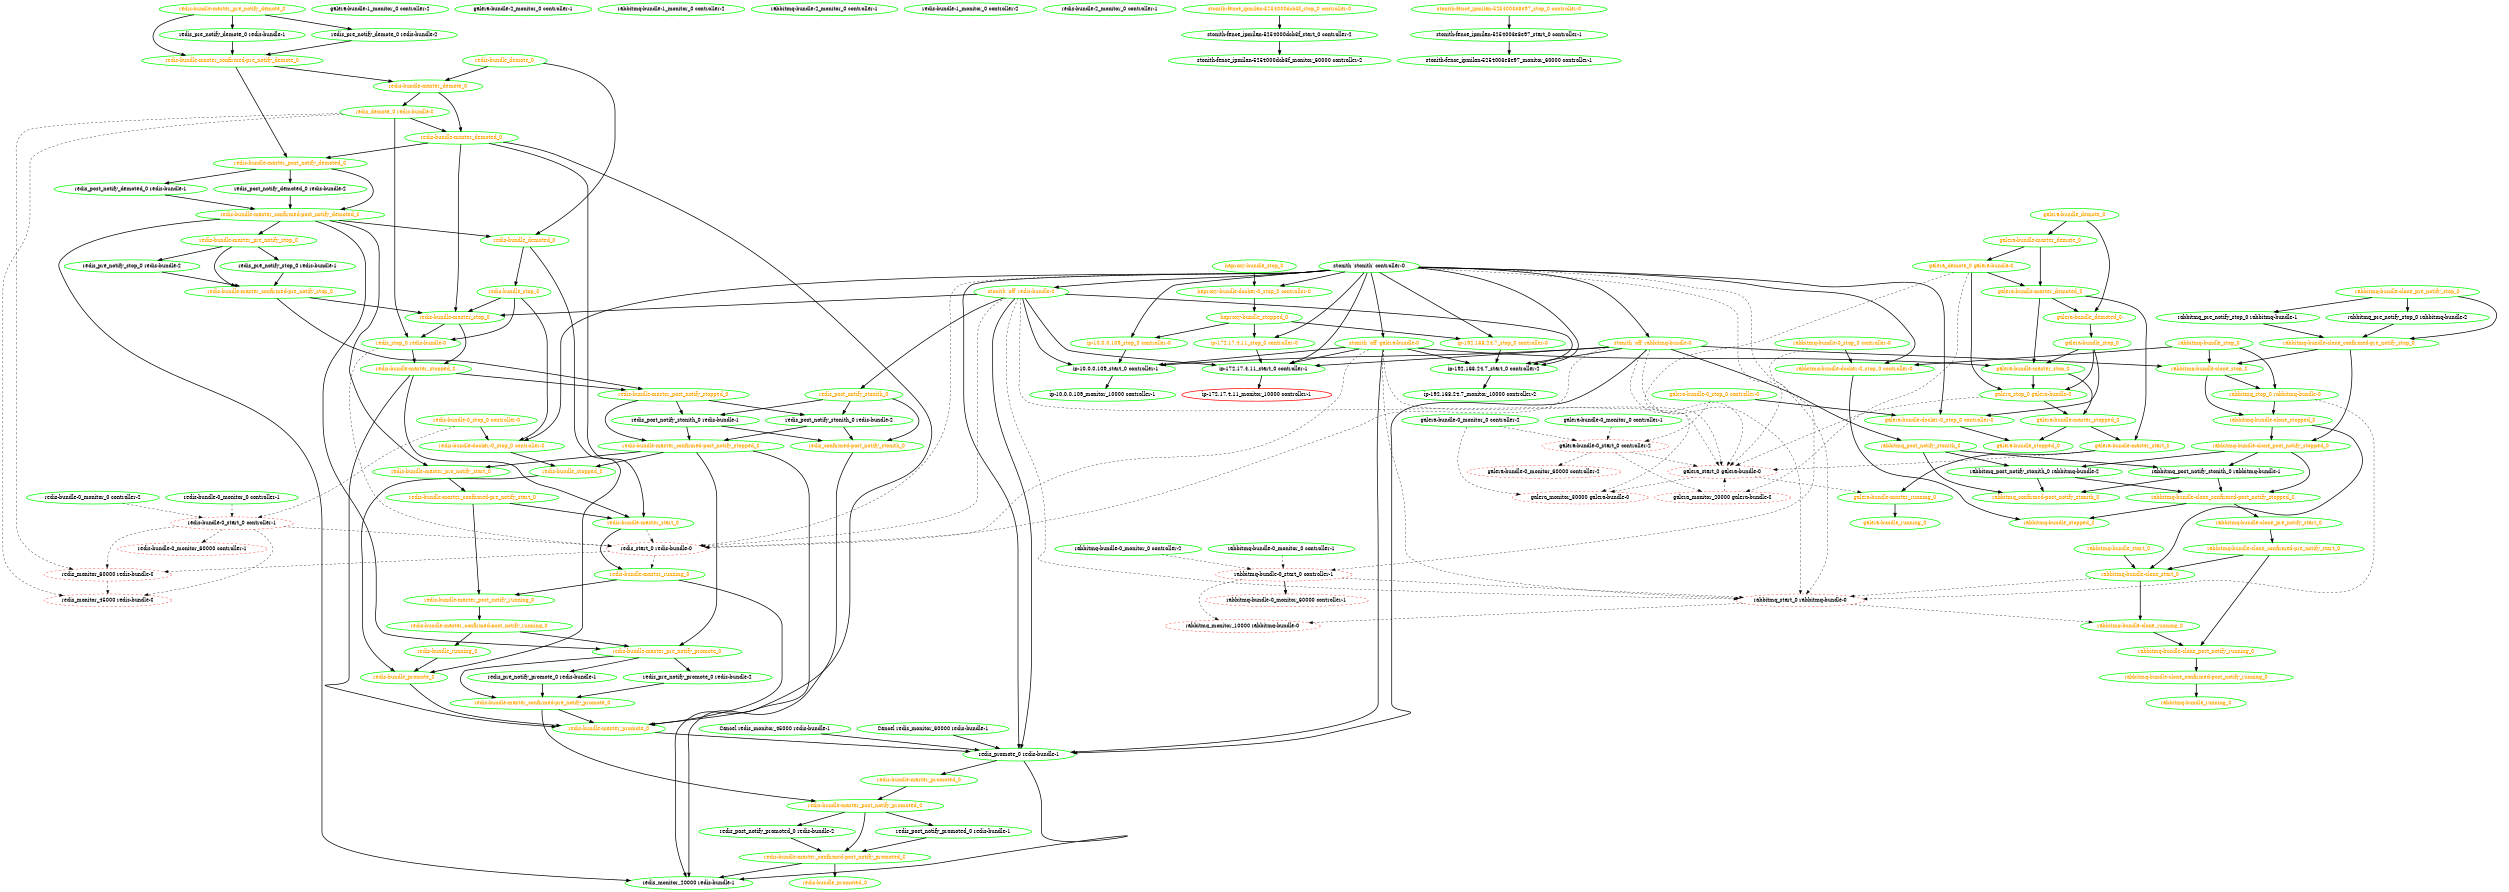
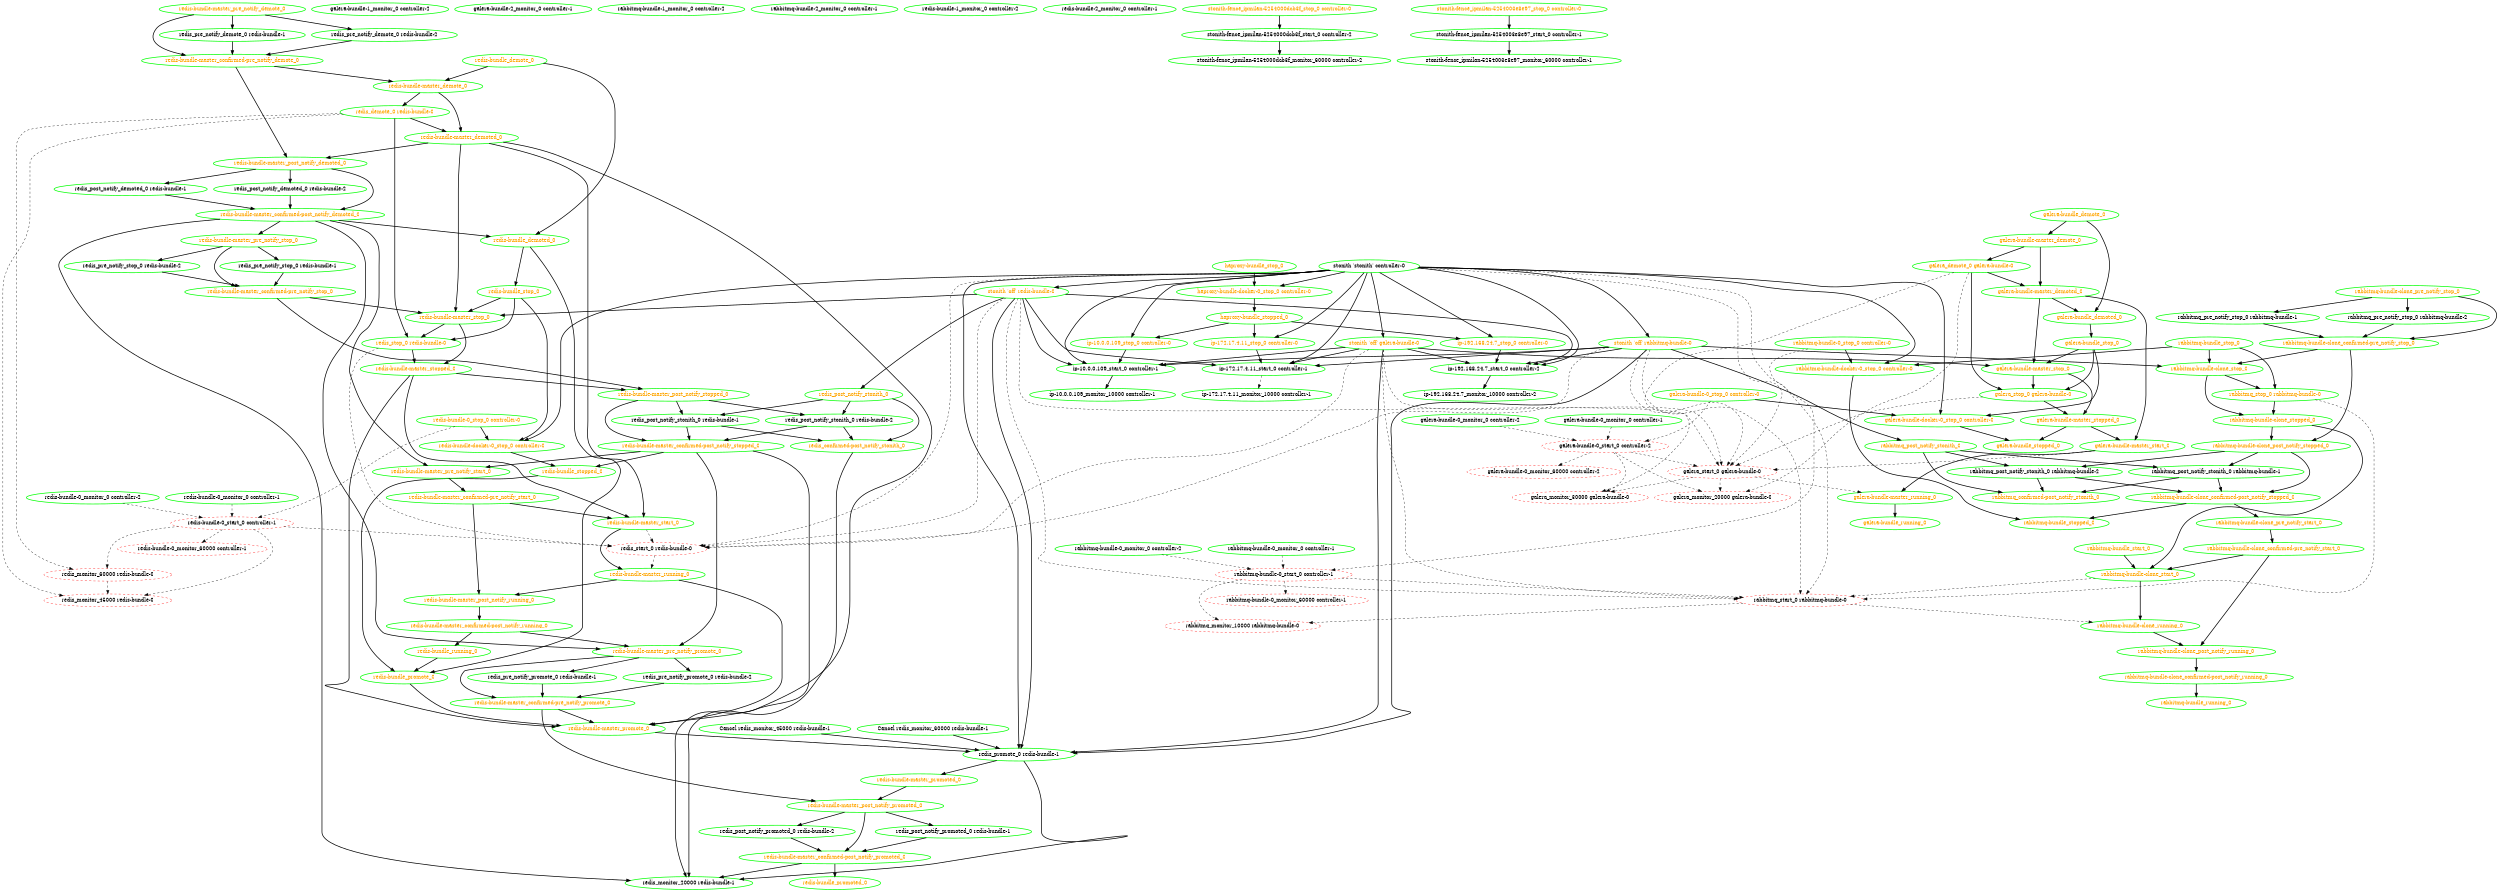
none -> (1165, 285)
(1261, 380) -> (1261, 380)
(1257, 395) -> (1257, 395)
(1465, 479) -> (1626, 473)
(1725, 487) -> (1720, 483)
(389, 562) -> none
(1285, 584) -> (1285, 584)
